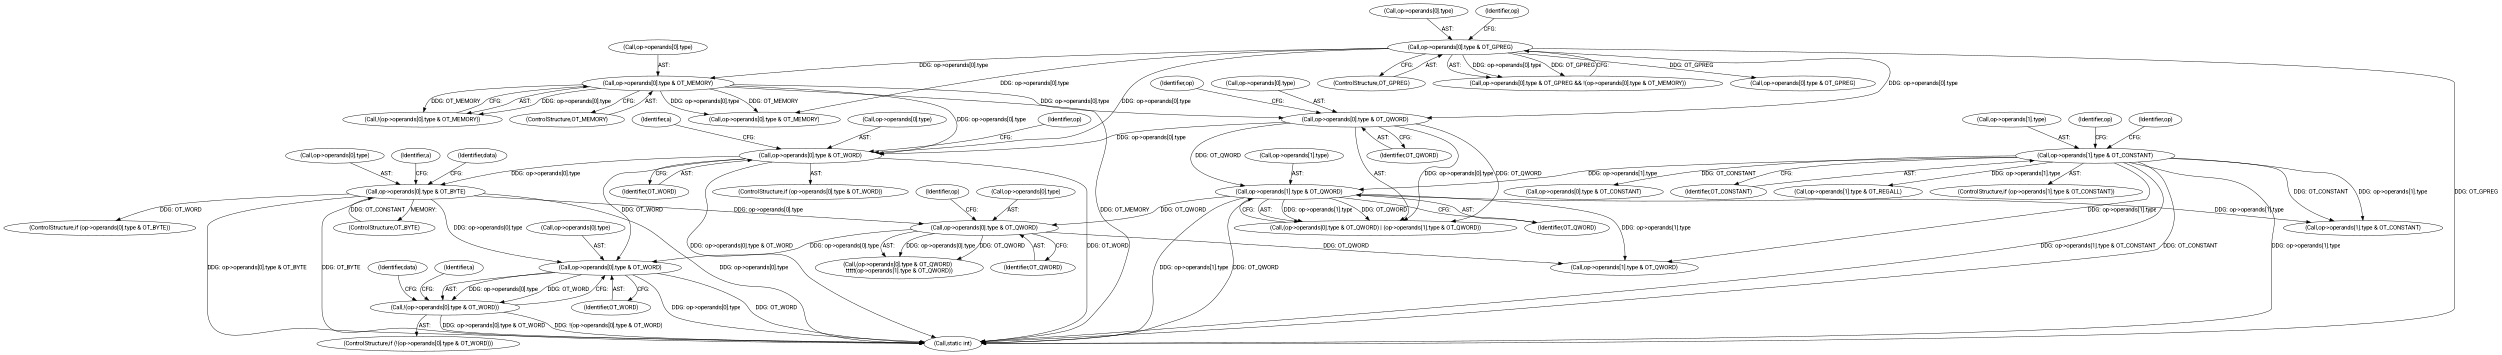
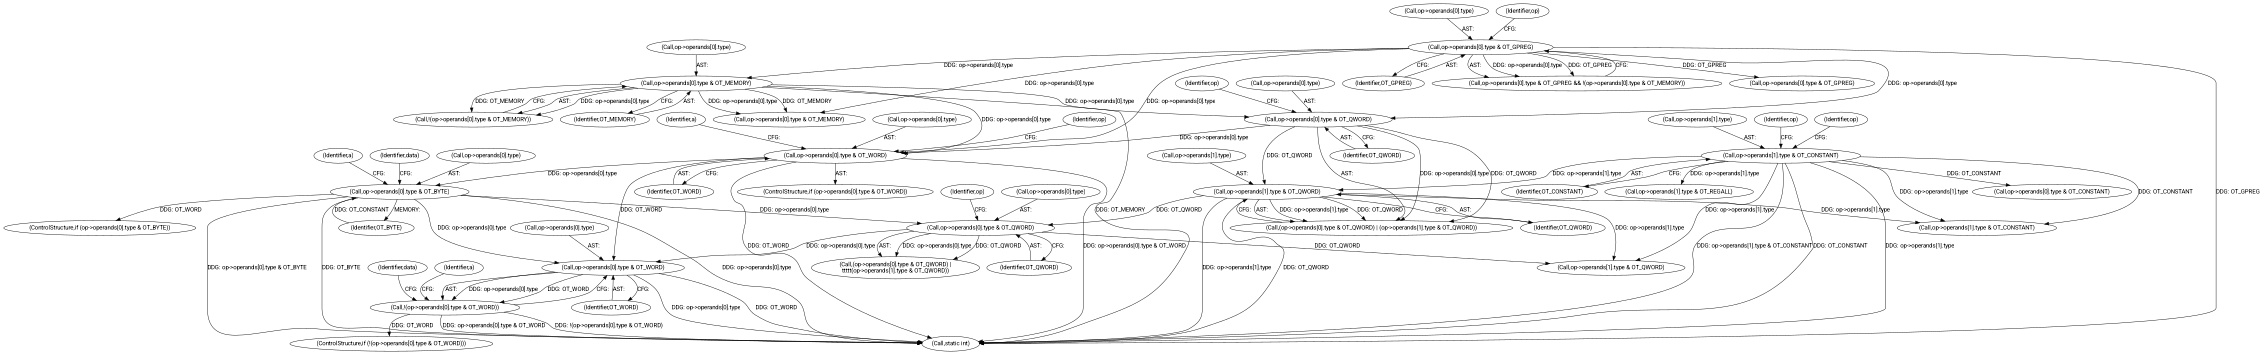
(1371, 83) -> (1383, 83)
(567, 120) -> (605, 120)
(2036, 192) -> none
(384, 228) -> (376, 228)
(426, 326) -> (413, 326)
